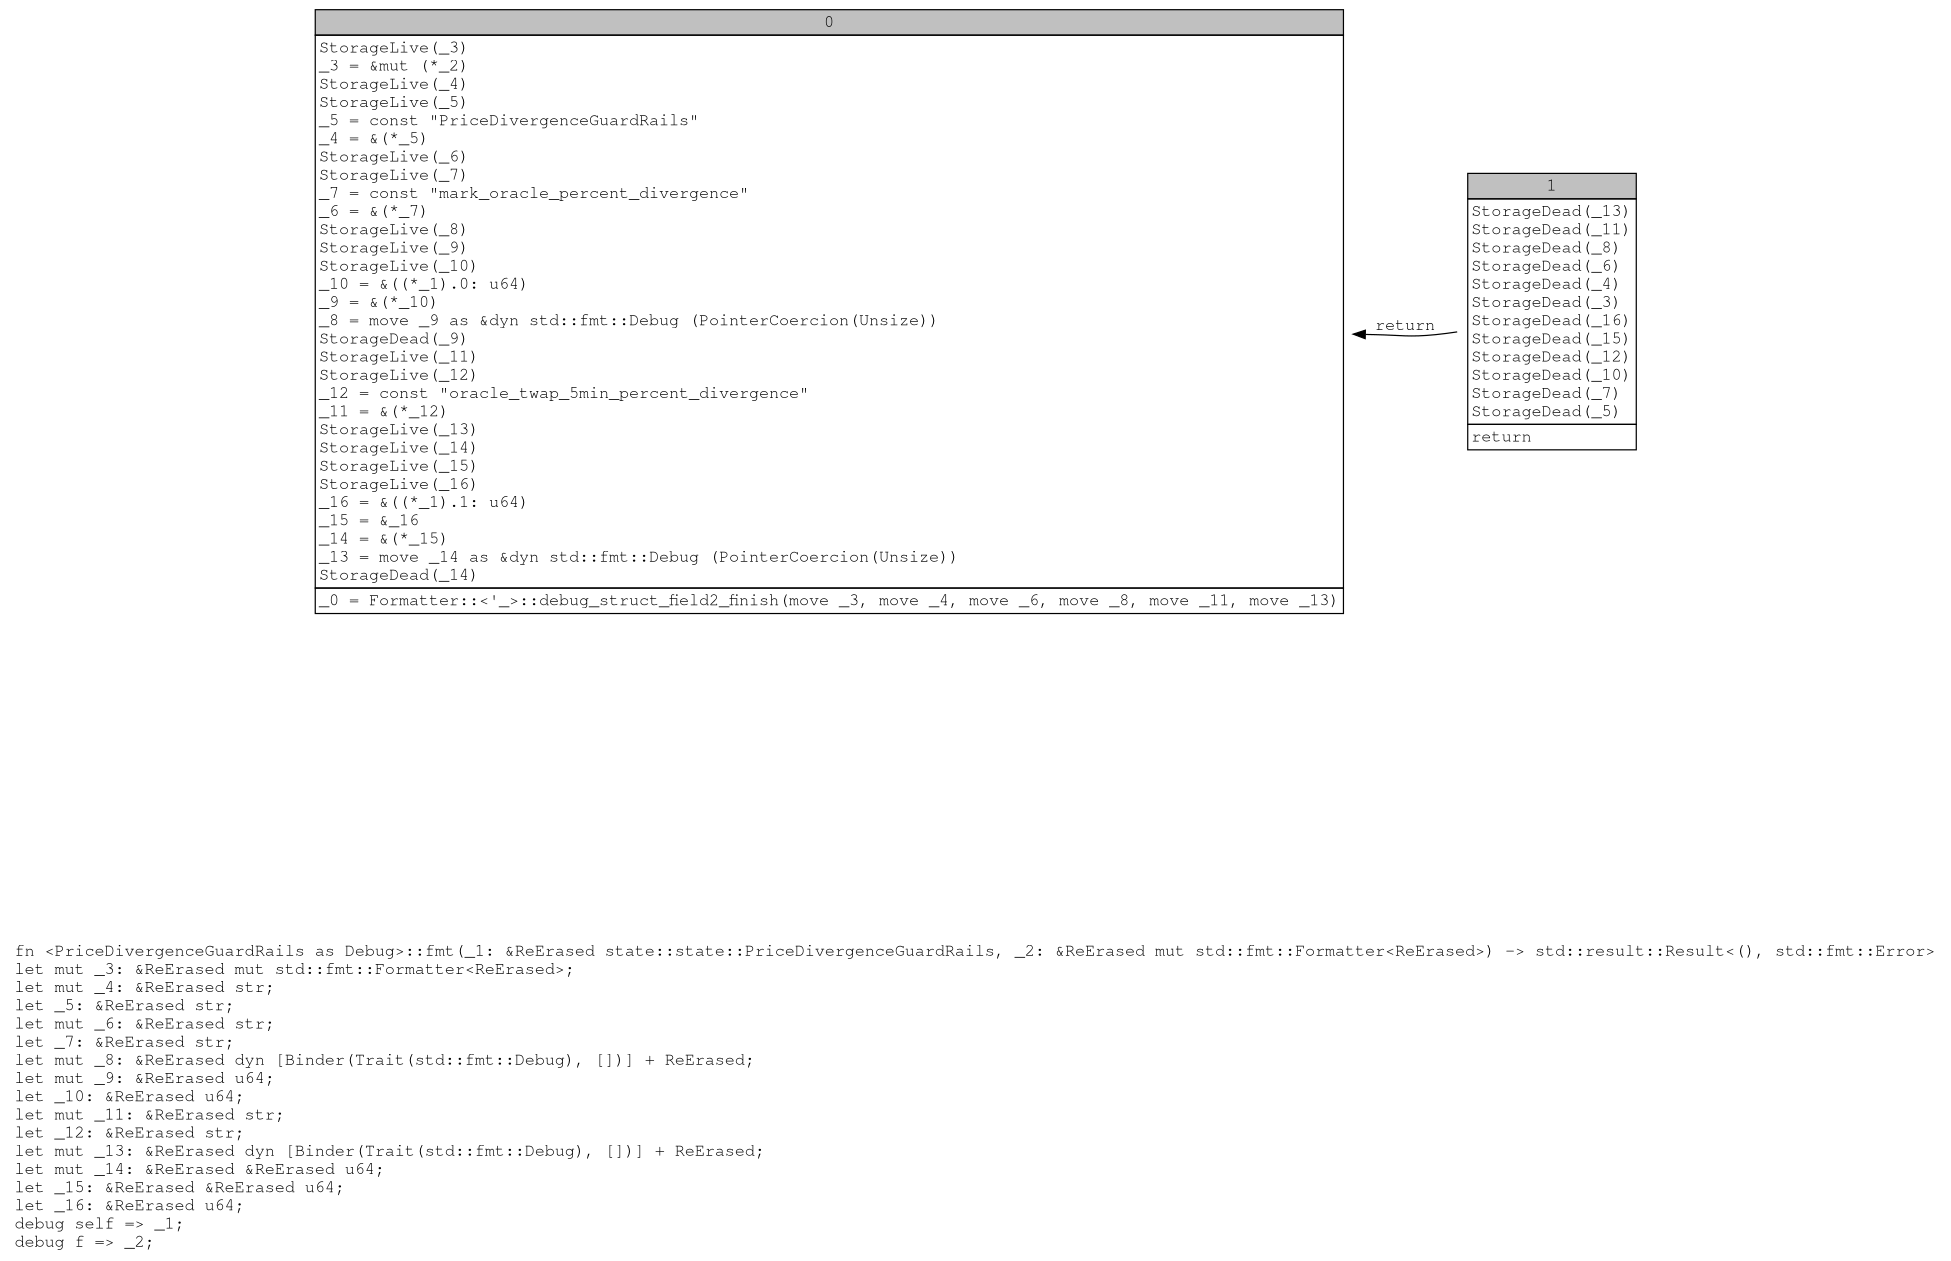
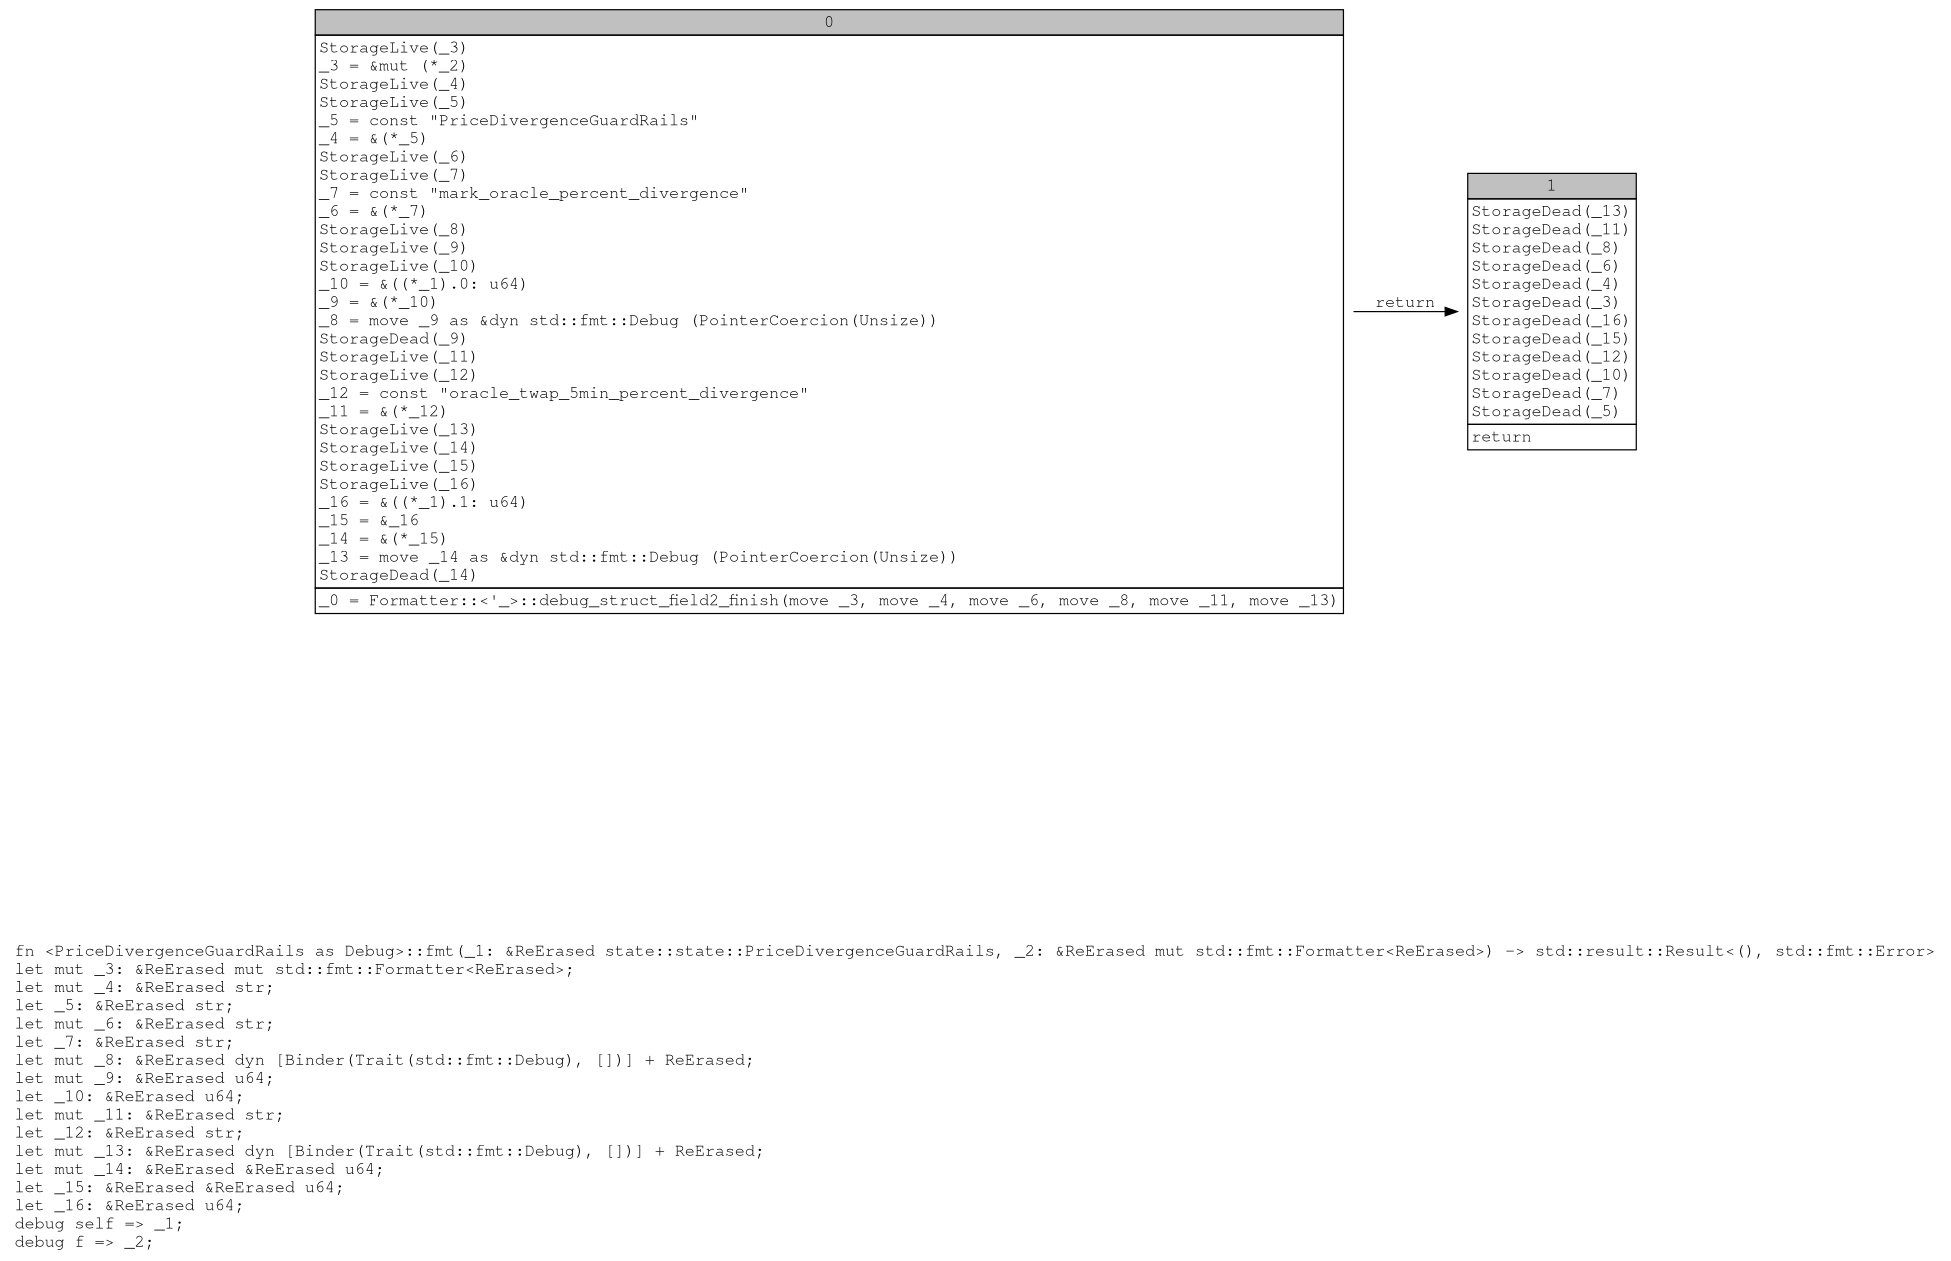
(1411, 336) -> (1399, 312)
